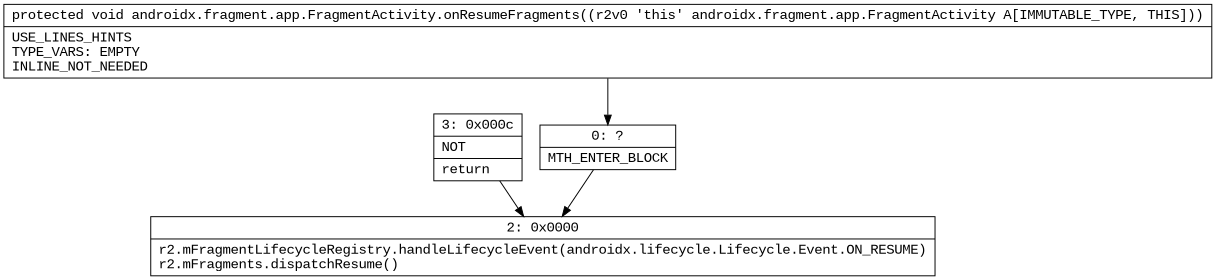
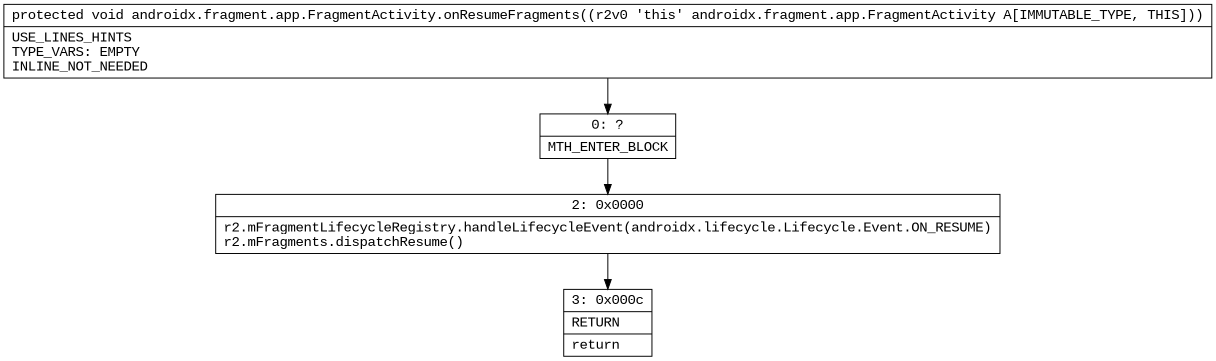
(454, 147) -> (596, 322)
(509, 195) -> (608, 267)
